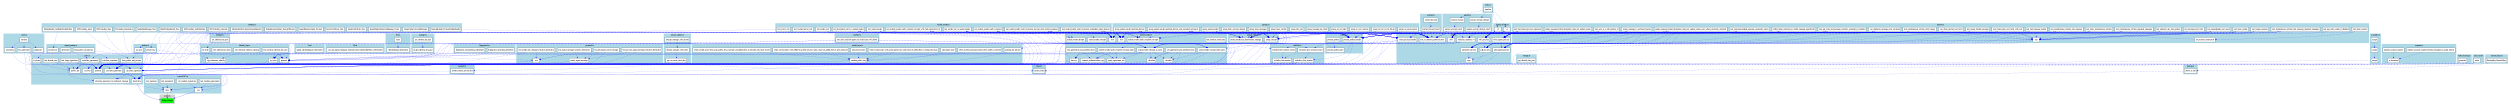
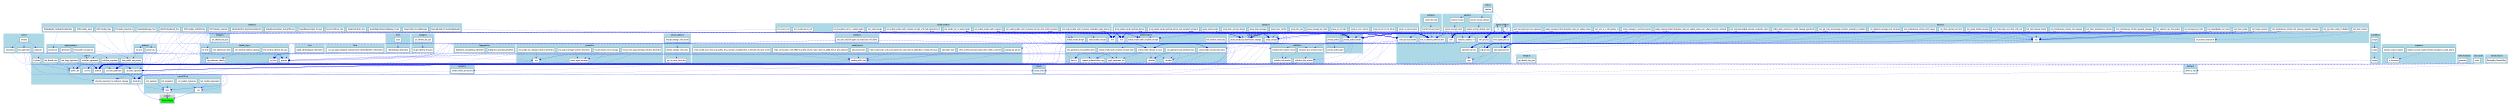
(823, 29) -> none
